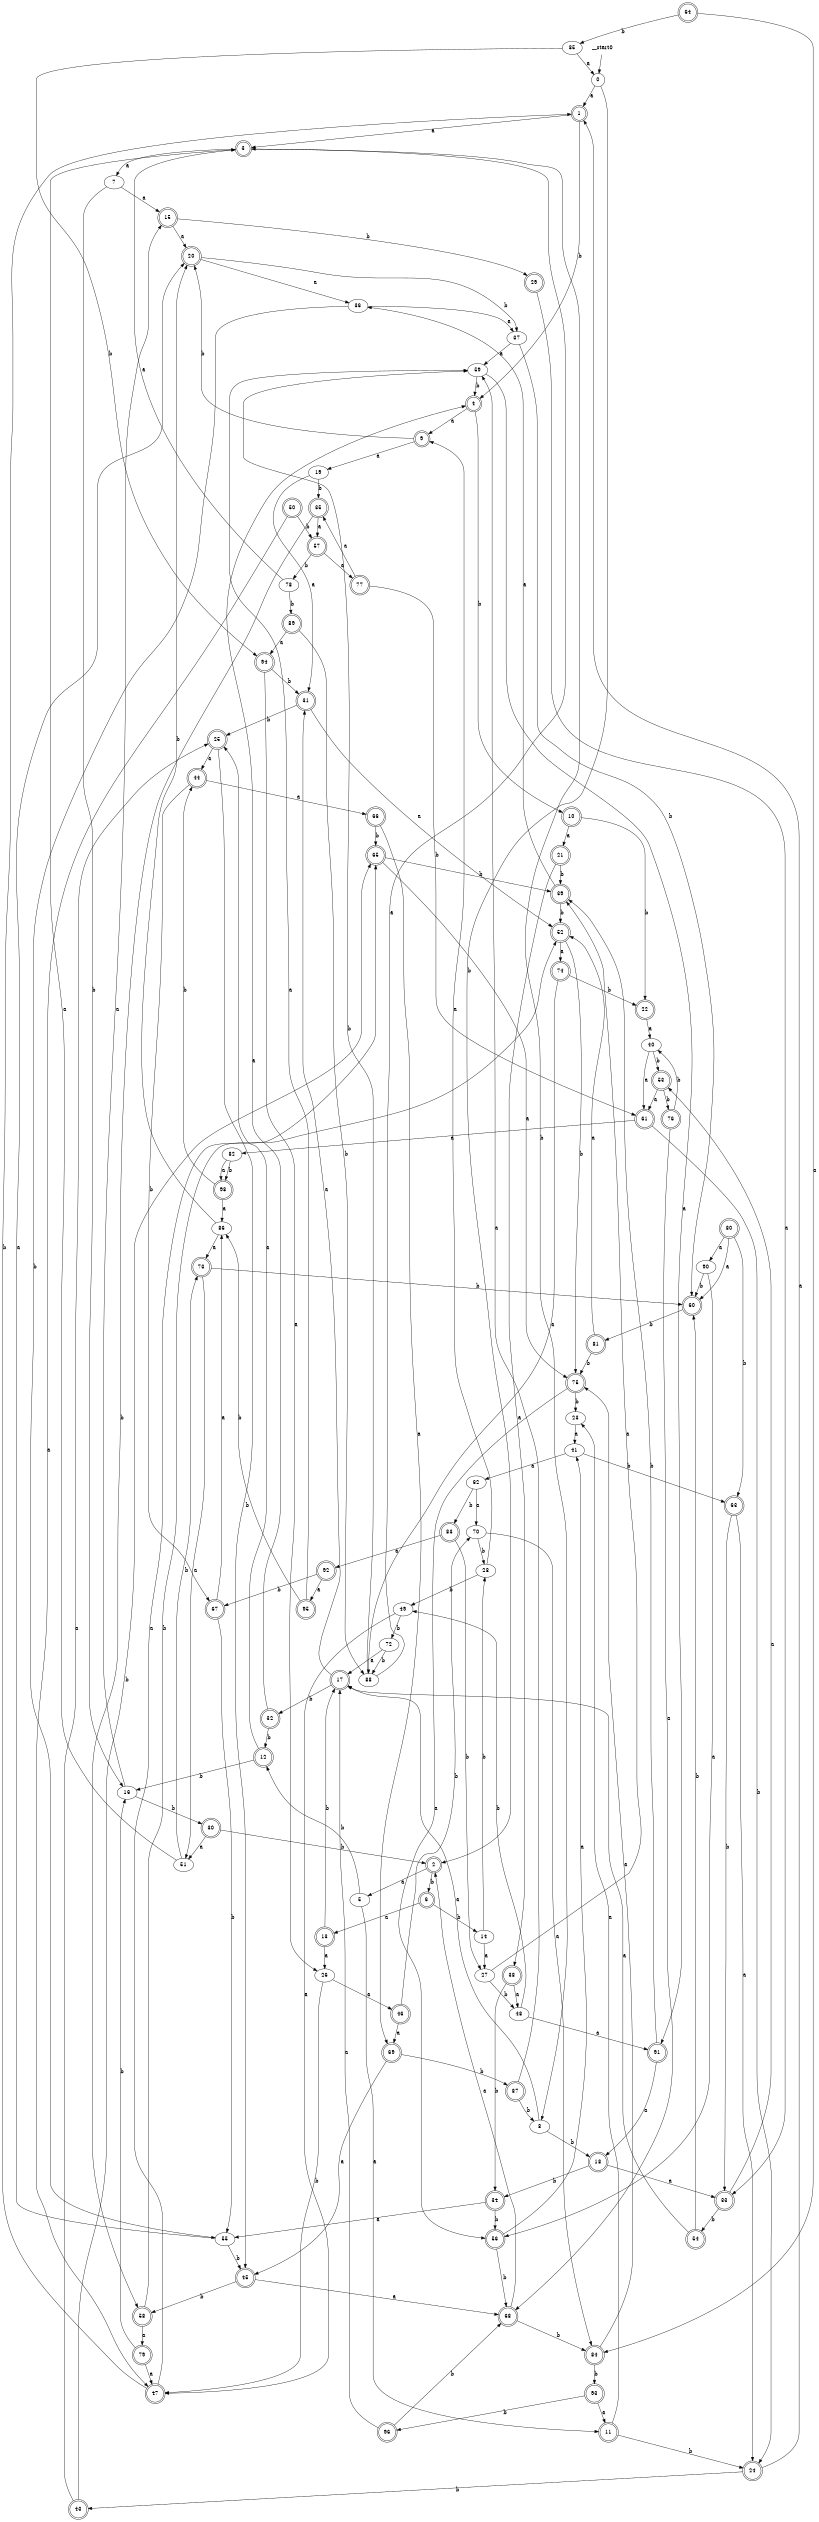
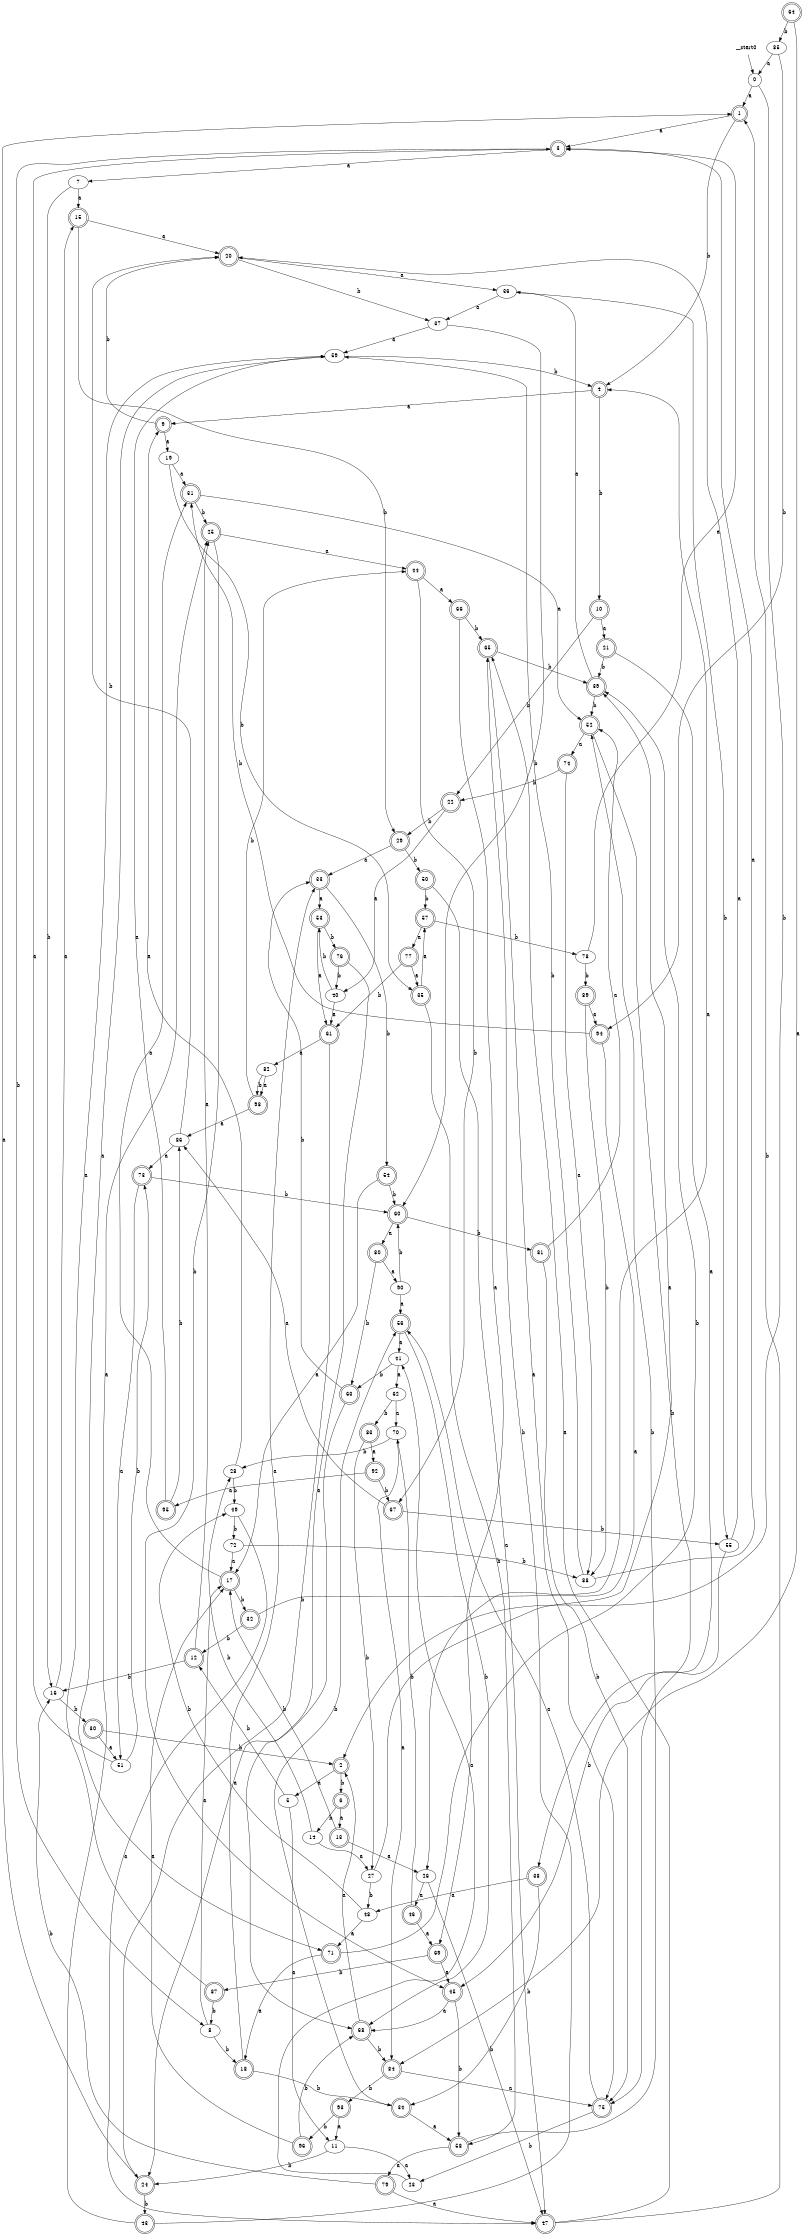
none -> (427, 821)
none -> (411, 859)
(722, 1271) -> (388, 1232)
(657, 2053) -> (331, 1953)
(362, 2220) -> (428, 2126)
(608, 2432) -> (335, 2146)
